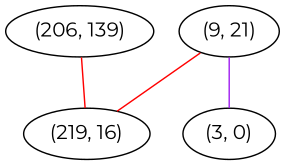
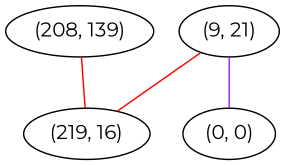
(80, 31) -> (80, 31)
(229, 134) -> (229, 134)
